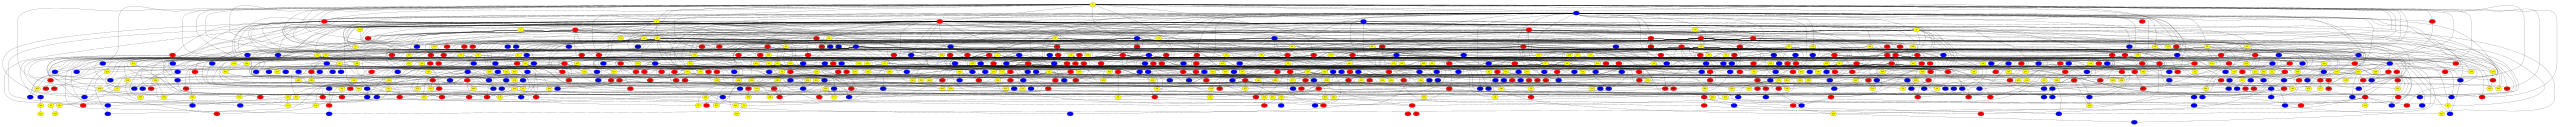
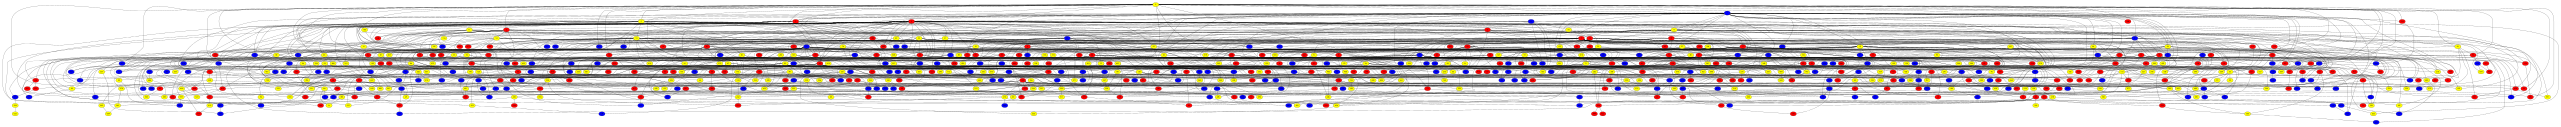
none -> (1581, 55)
